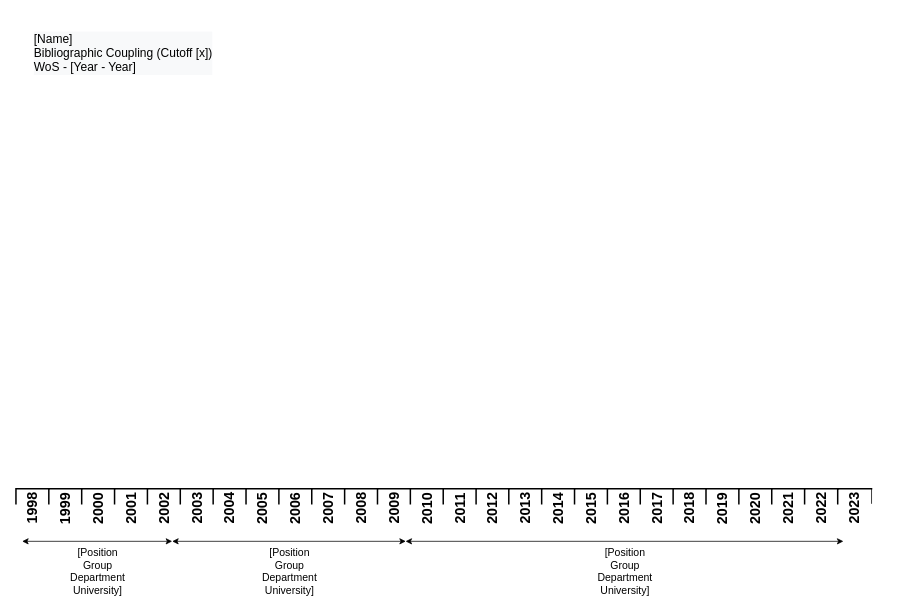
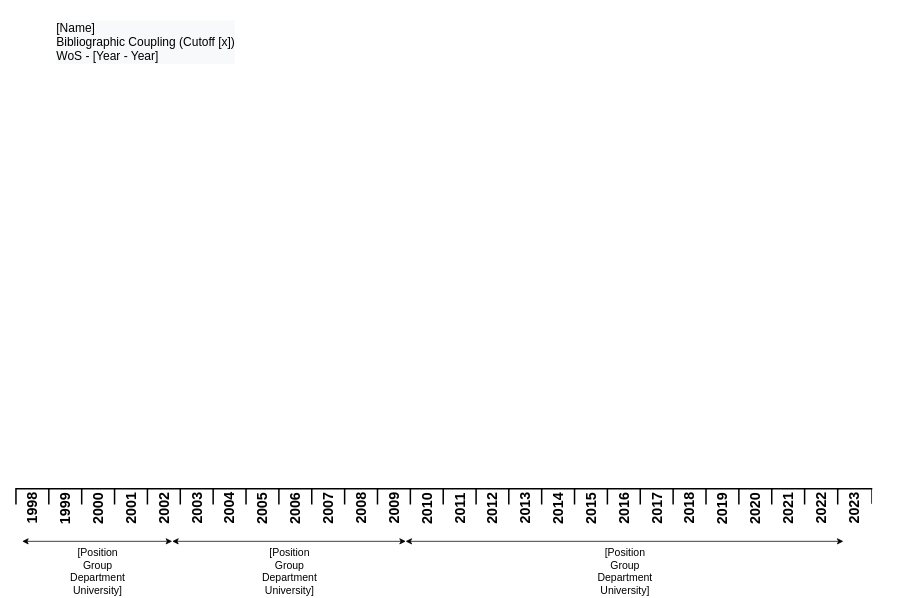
(136, 49) -> (159, 38)
